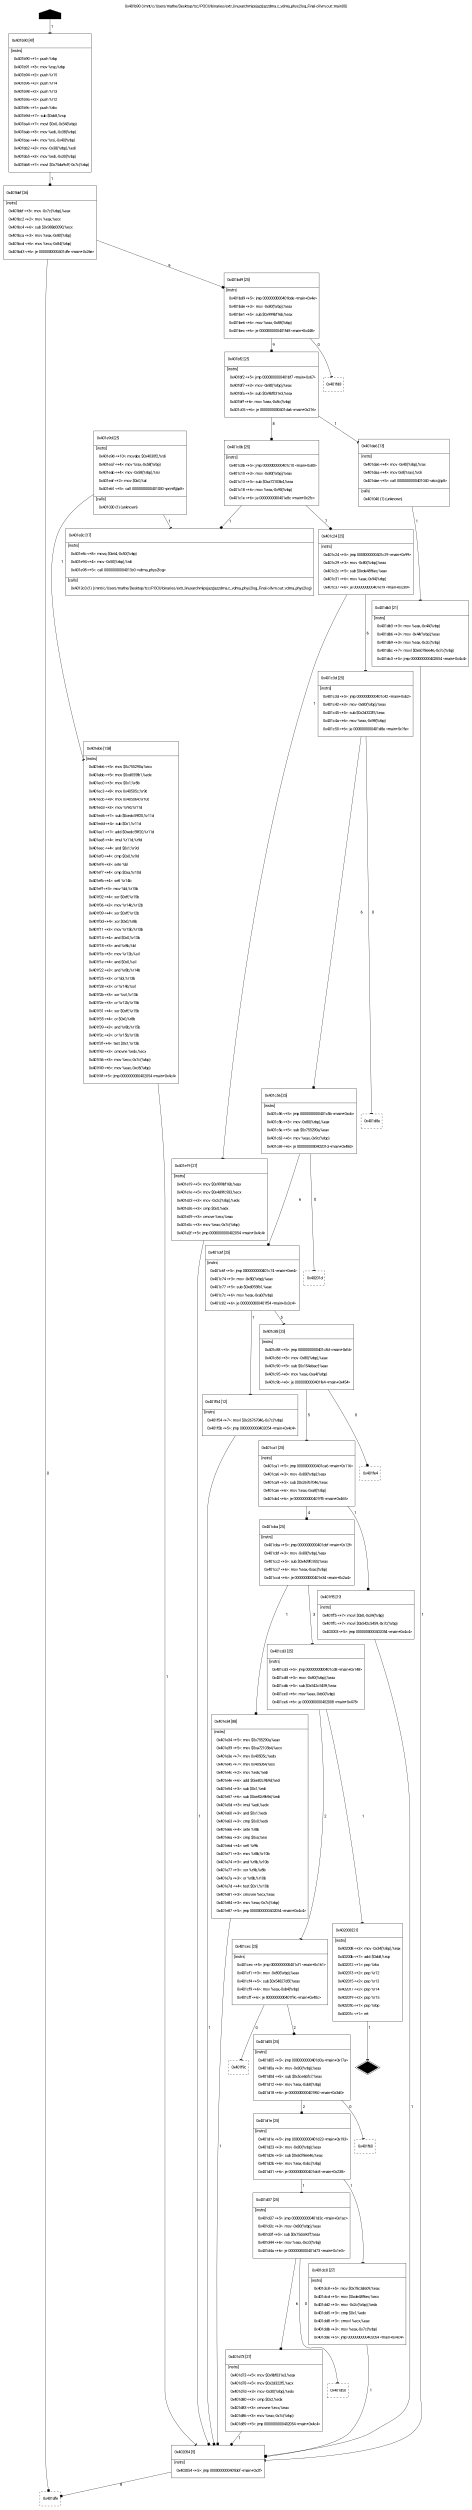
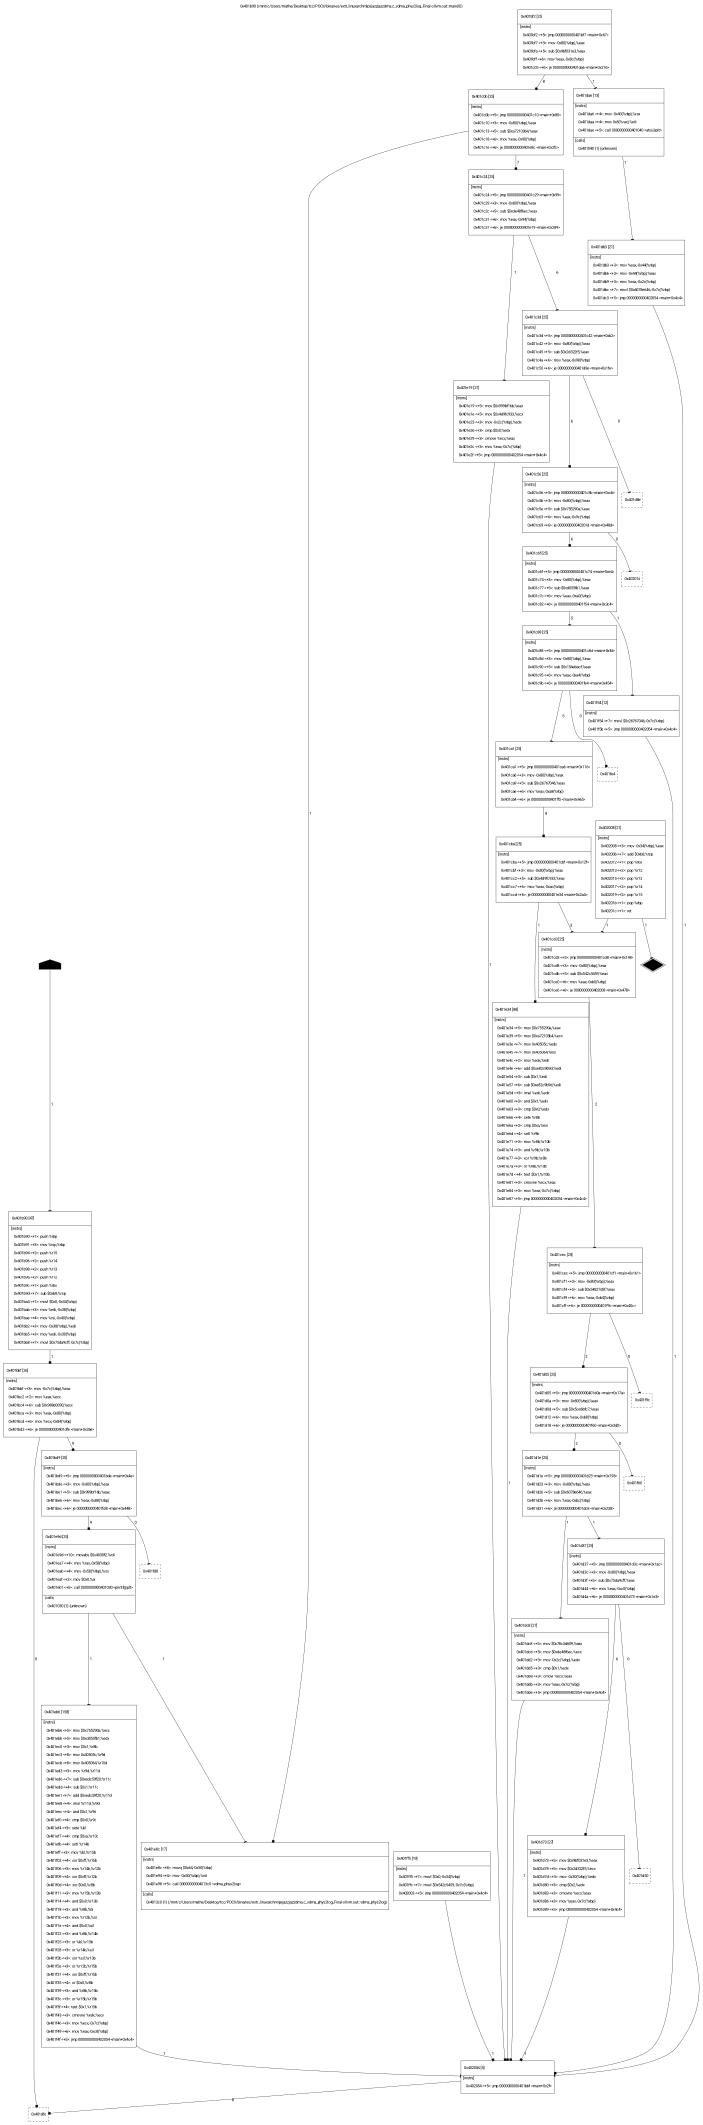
(272, 344) -> (89, 1522)
(365, 1545) -> none
(347, 1815) -> (605, 925)
